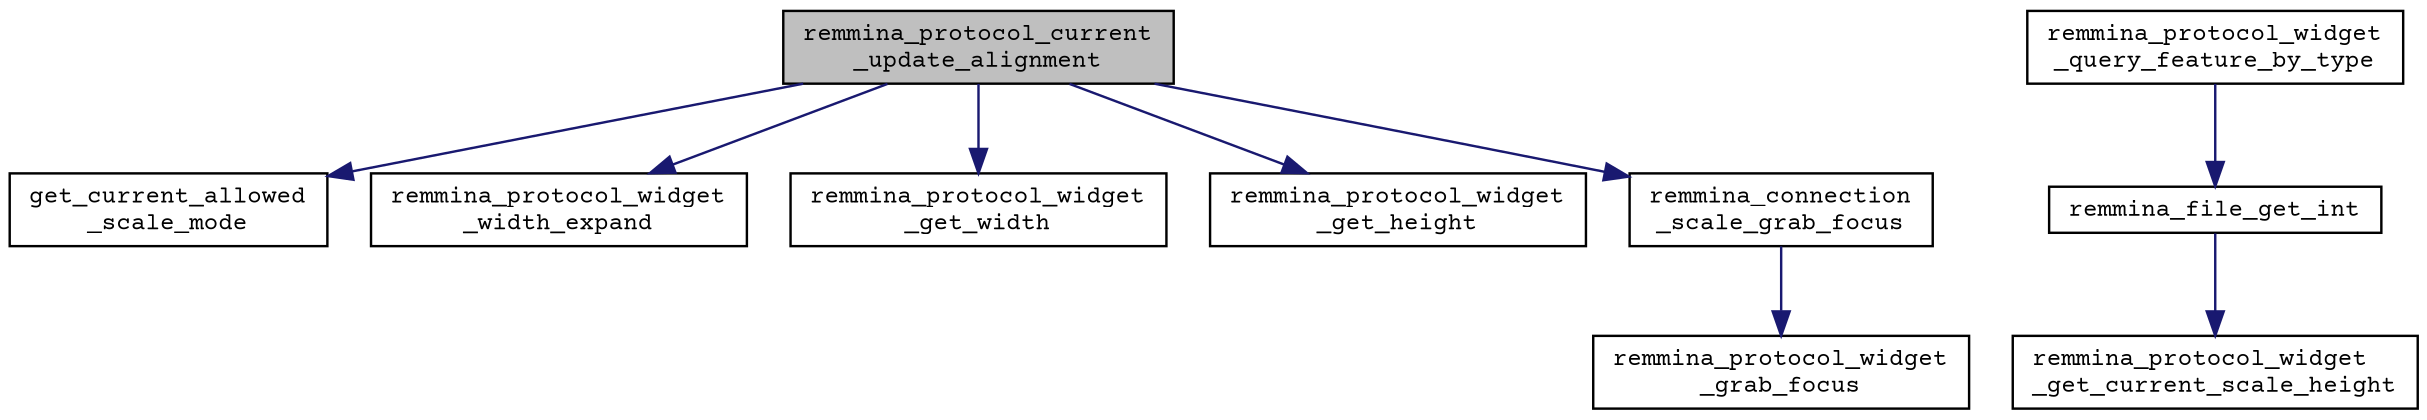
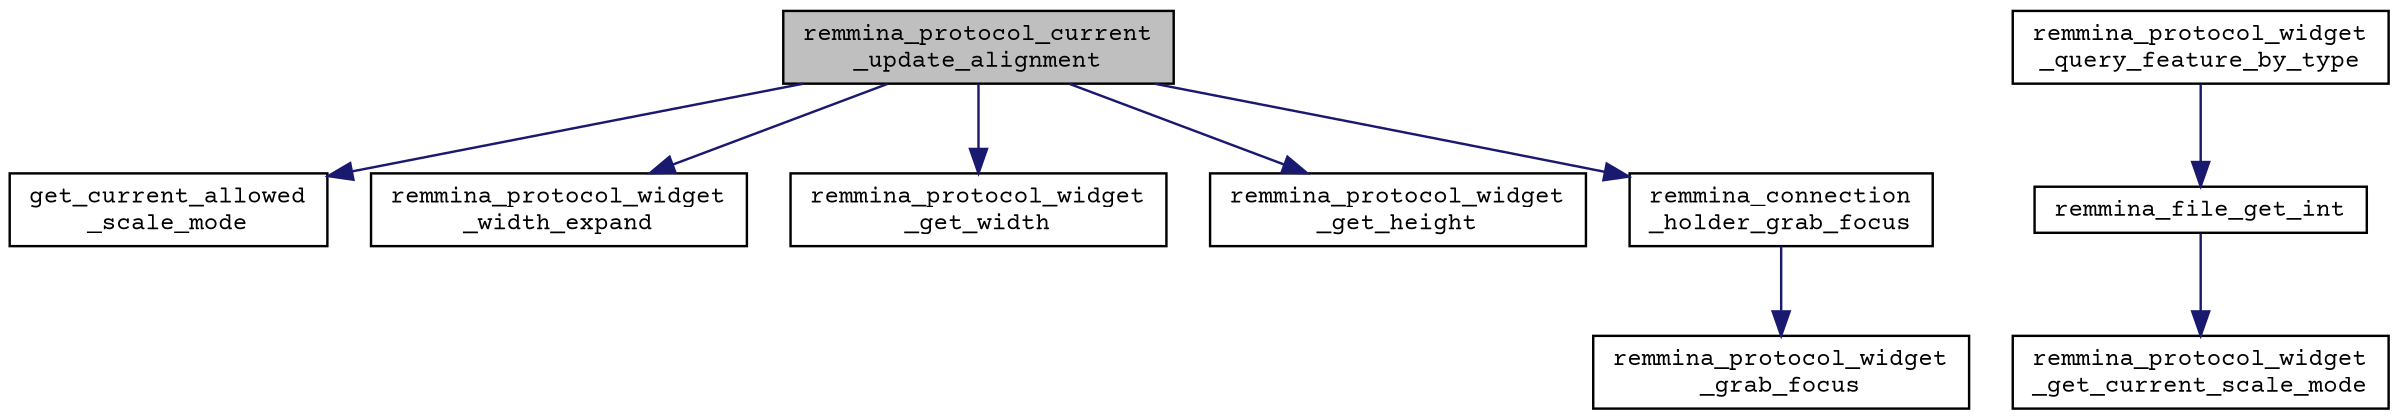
(1781, 210) -> (1781, 210)
(2215, 372) -> (2201, 372)
